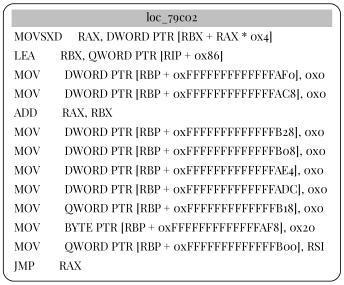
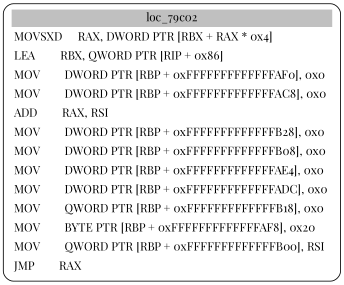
(64, 113) -> (61, 113)
